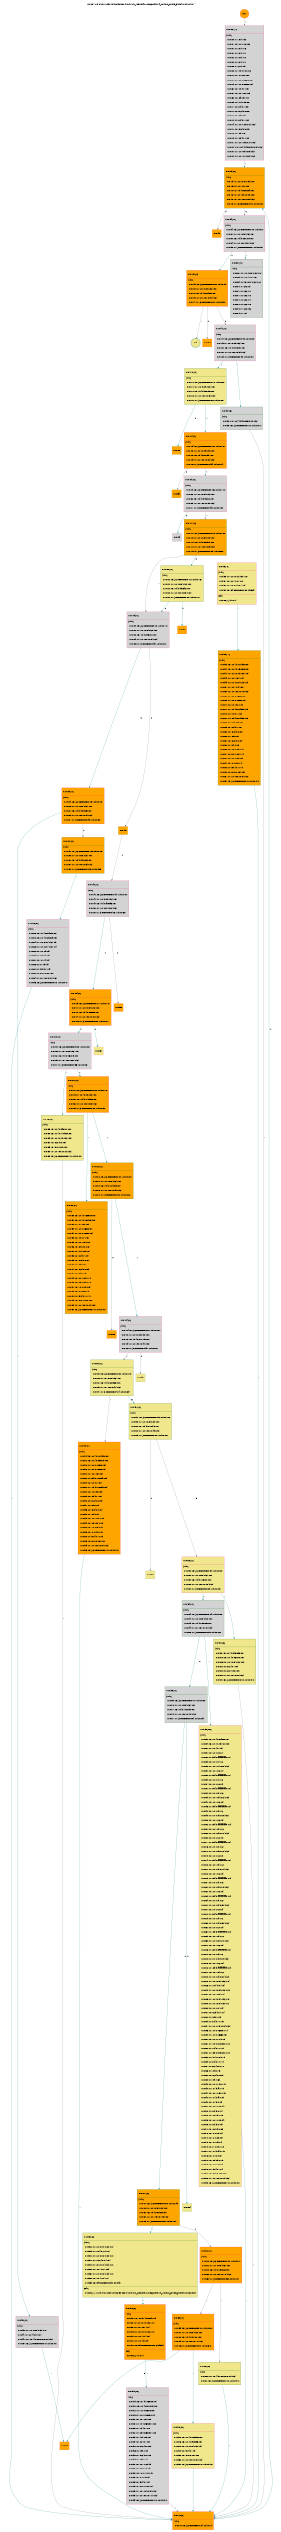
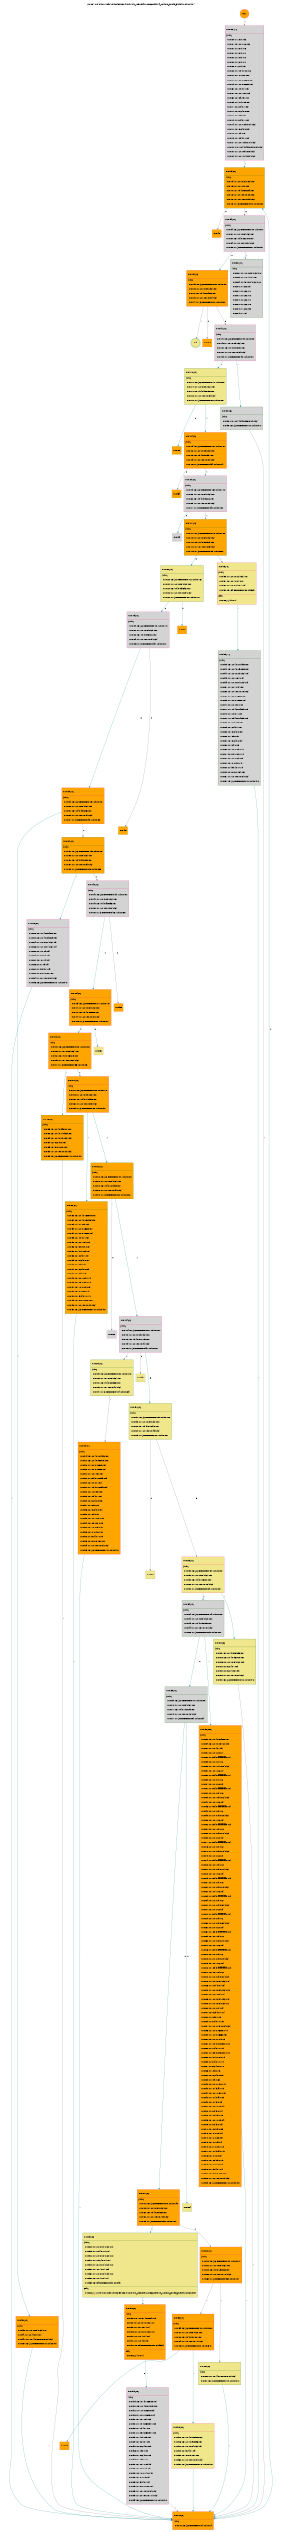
(152, 572) -> (220, 558)
(239, 718) -> (239, 718)
(117, 857) -> (95, 876)
(70, 1051) -> (70, 1051)
(62, 1138) -> (62, 1138)
(112, 1334) -> (112, 1334)
(131, 1399) -> (148, 1377)
(220, 1956) -> (220, 1956)
none -> (73, 1957)
(158, 2207) -> (158, 2207)
(37, 2332) -> (37, 2332)
(53, 2394) -> (37, 2489)
